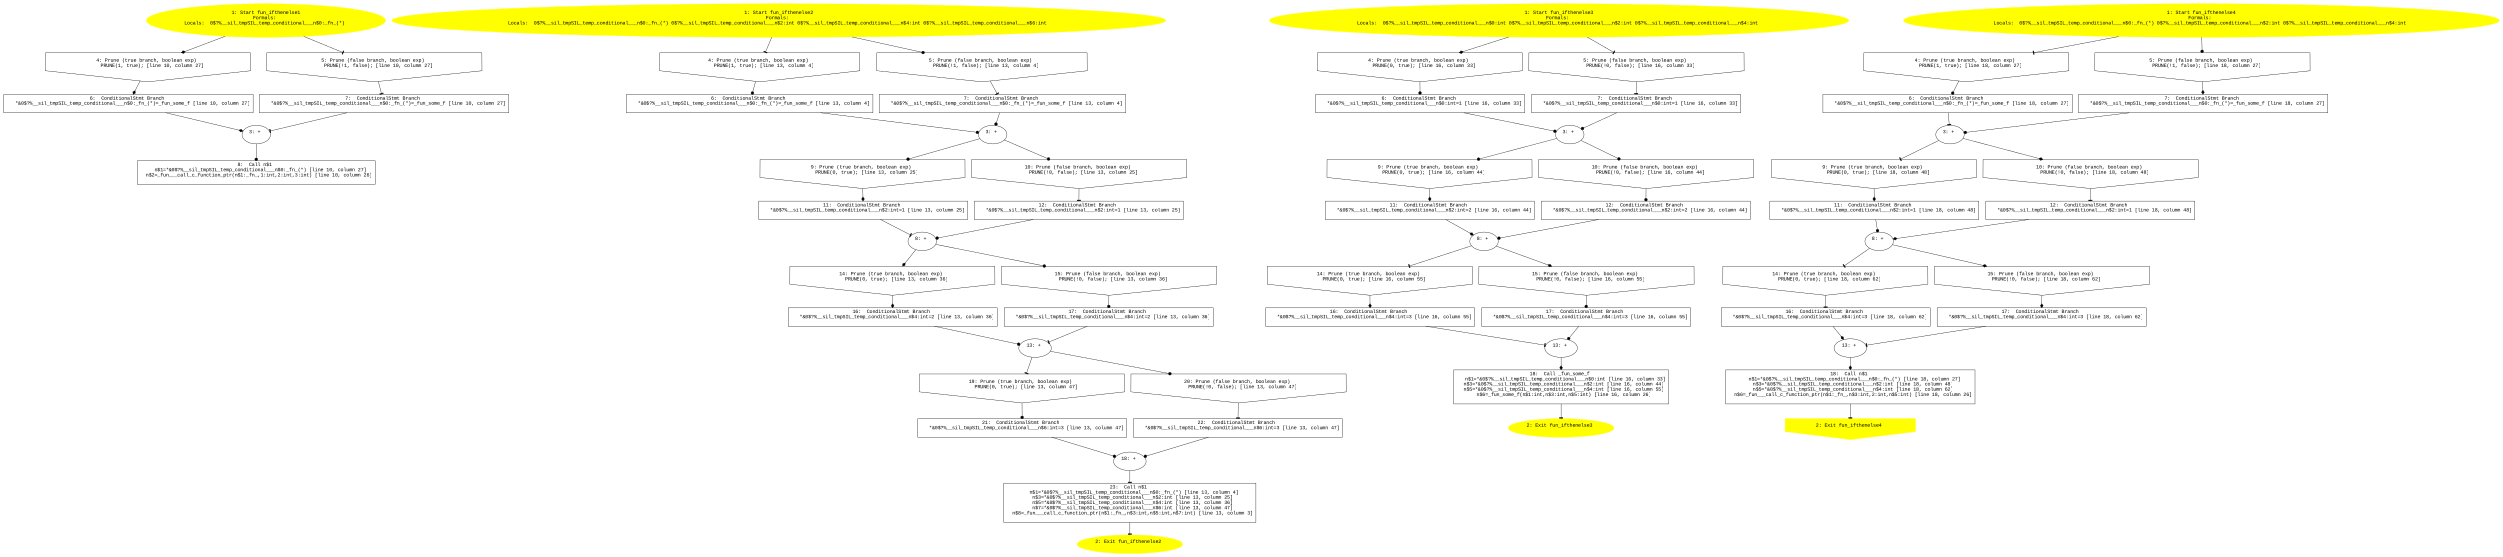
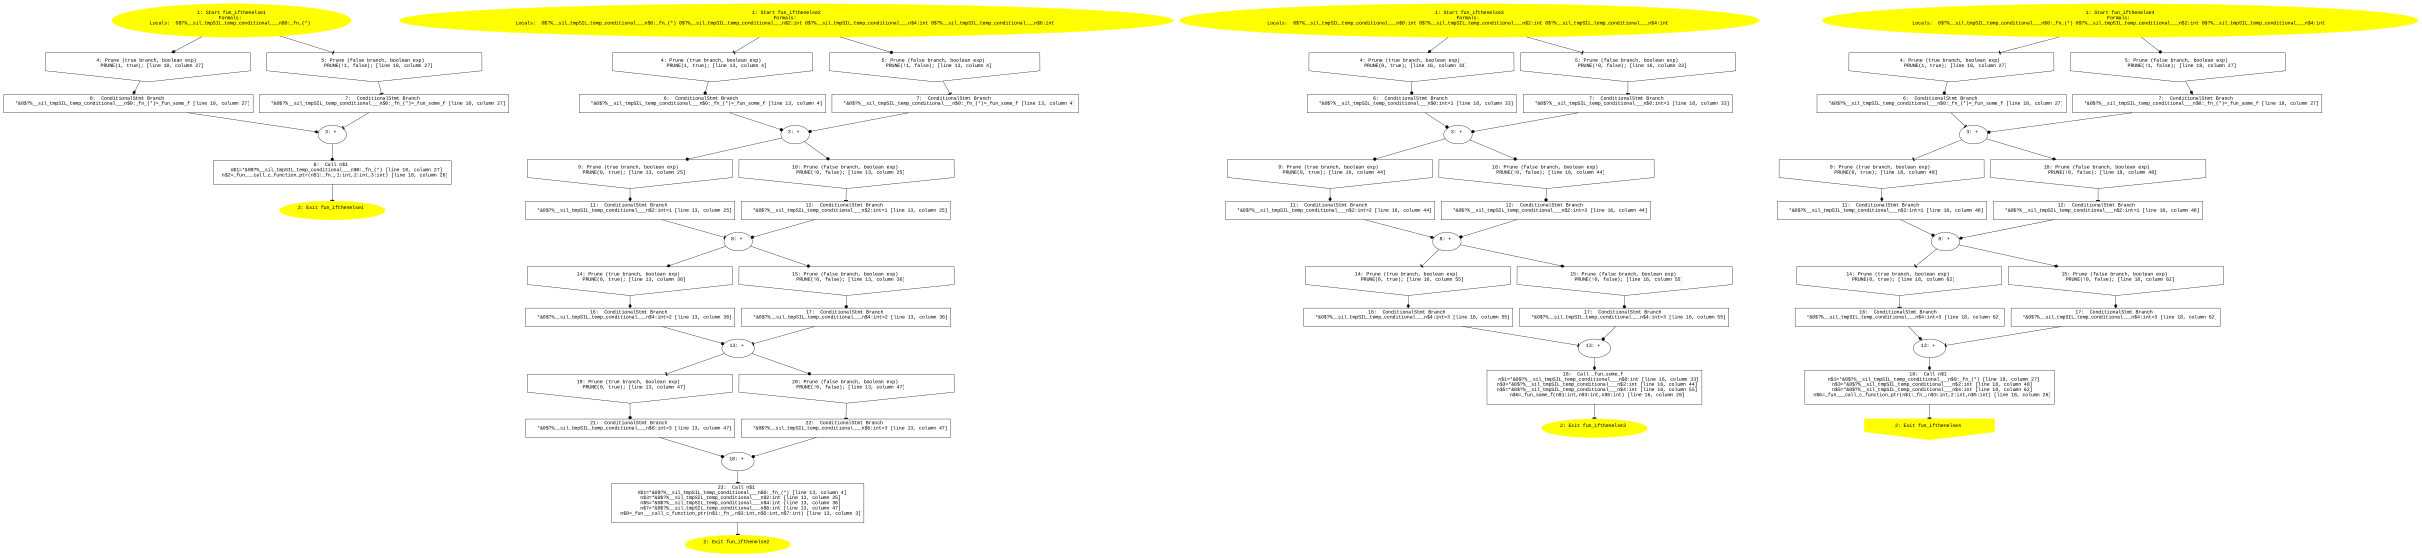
none -> (332, 210)
